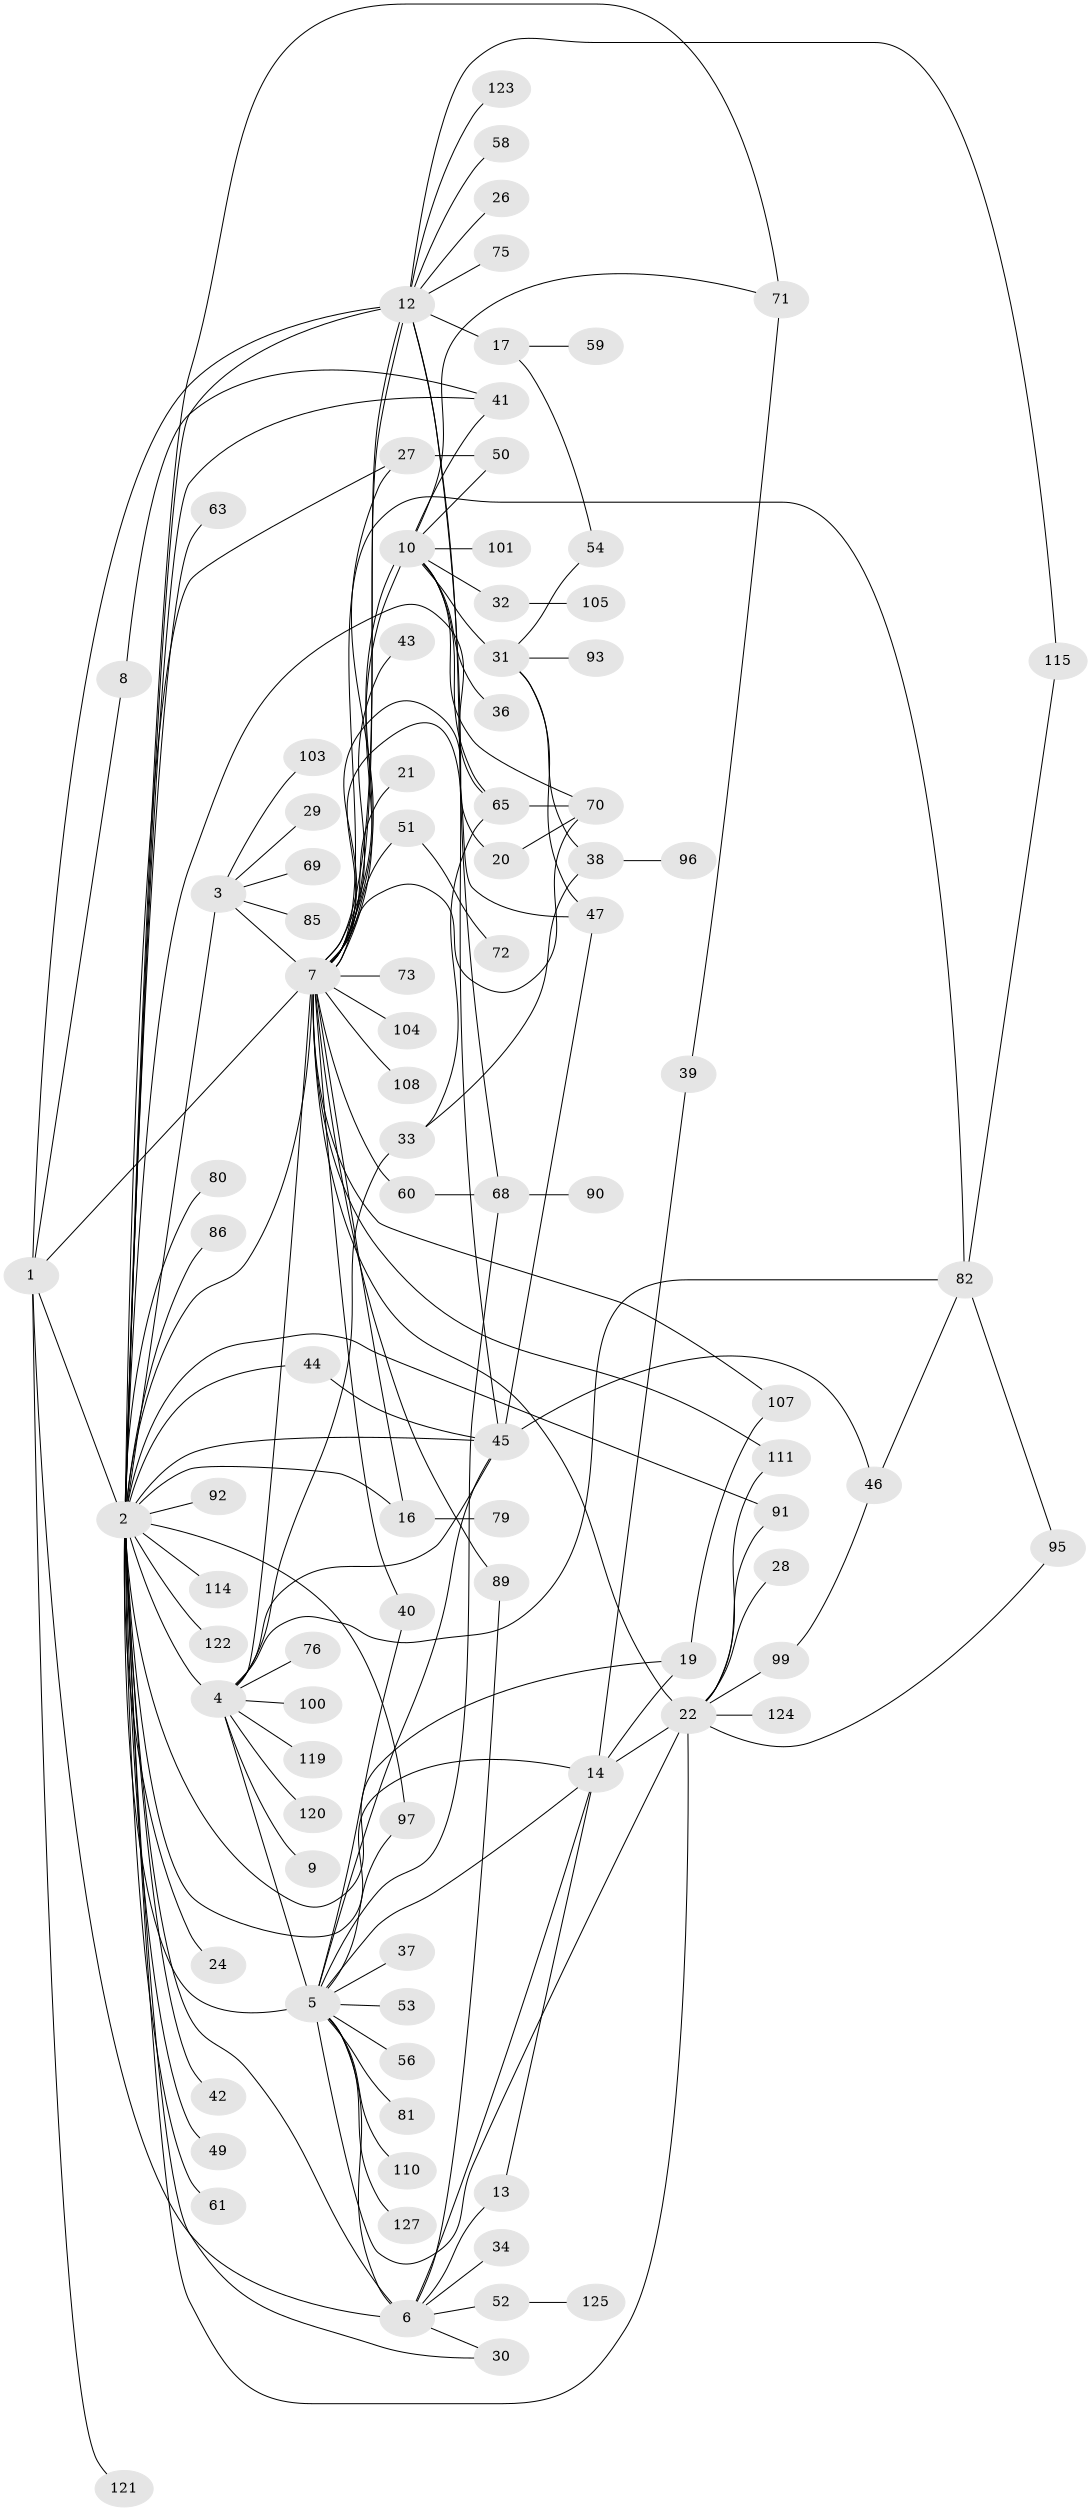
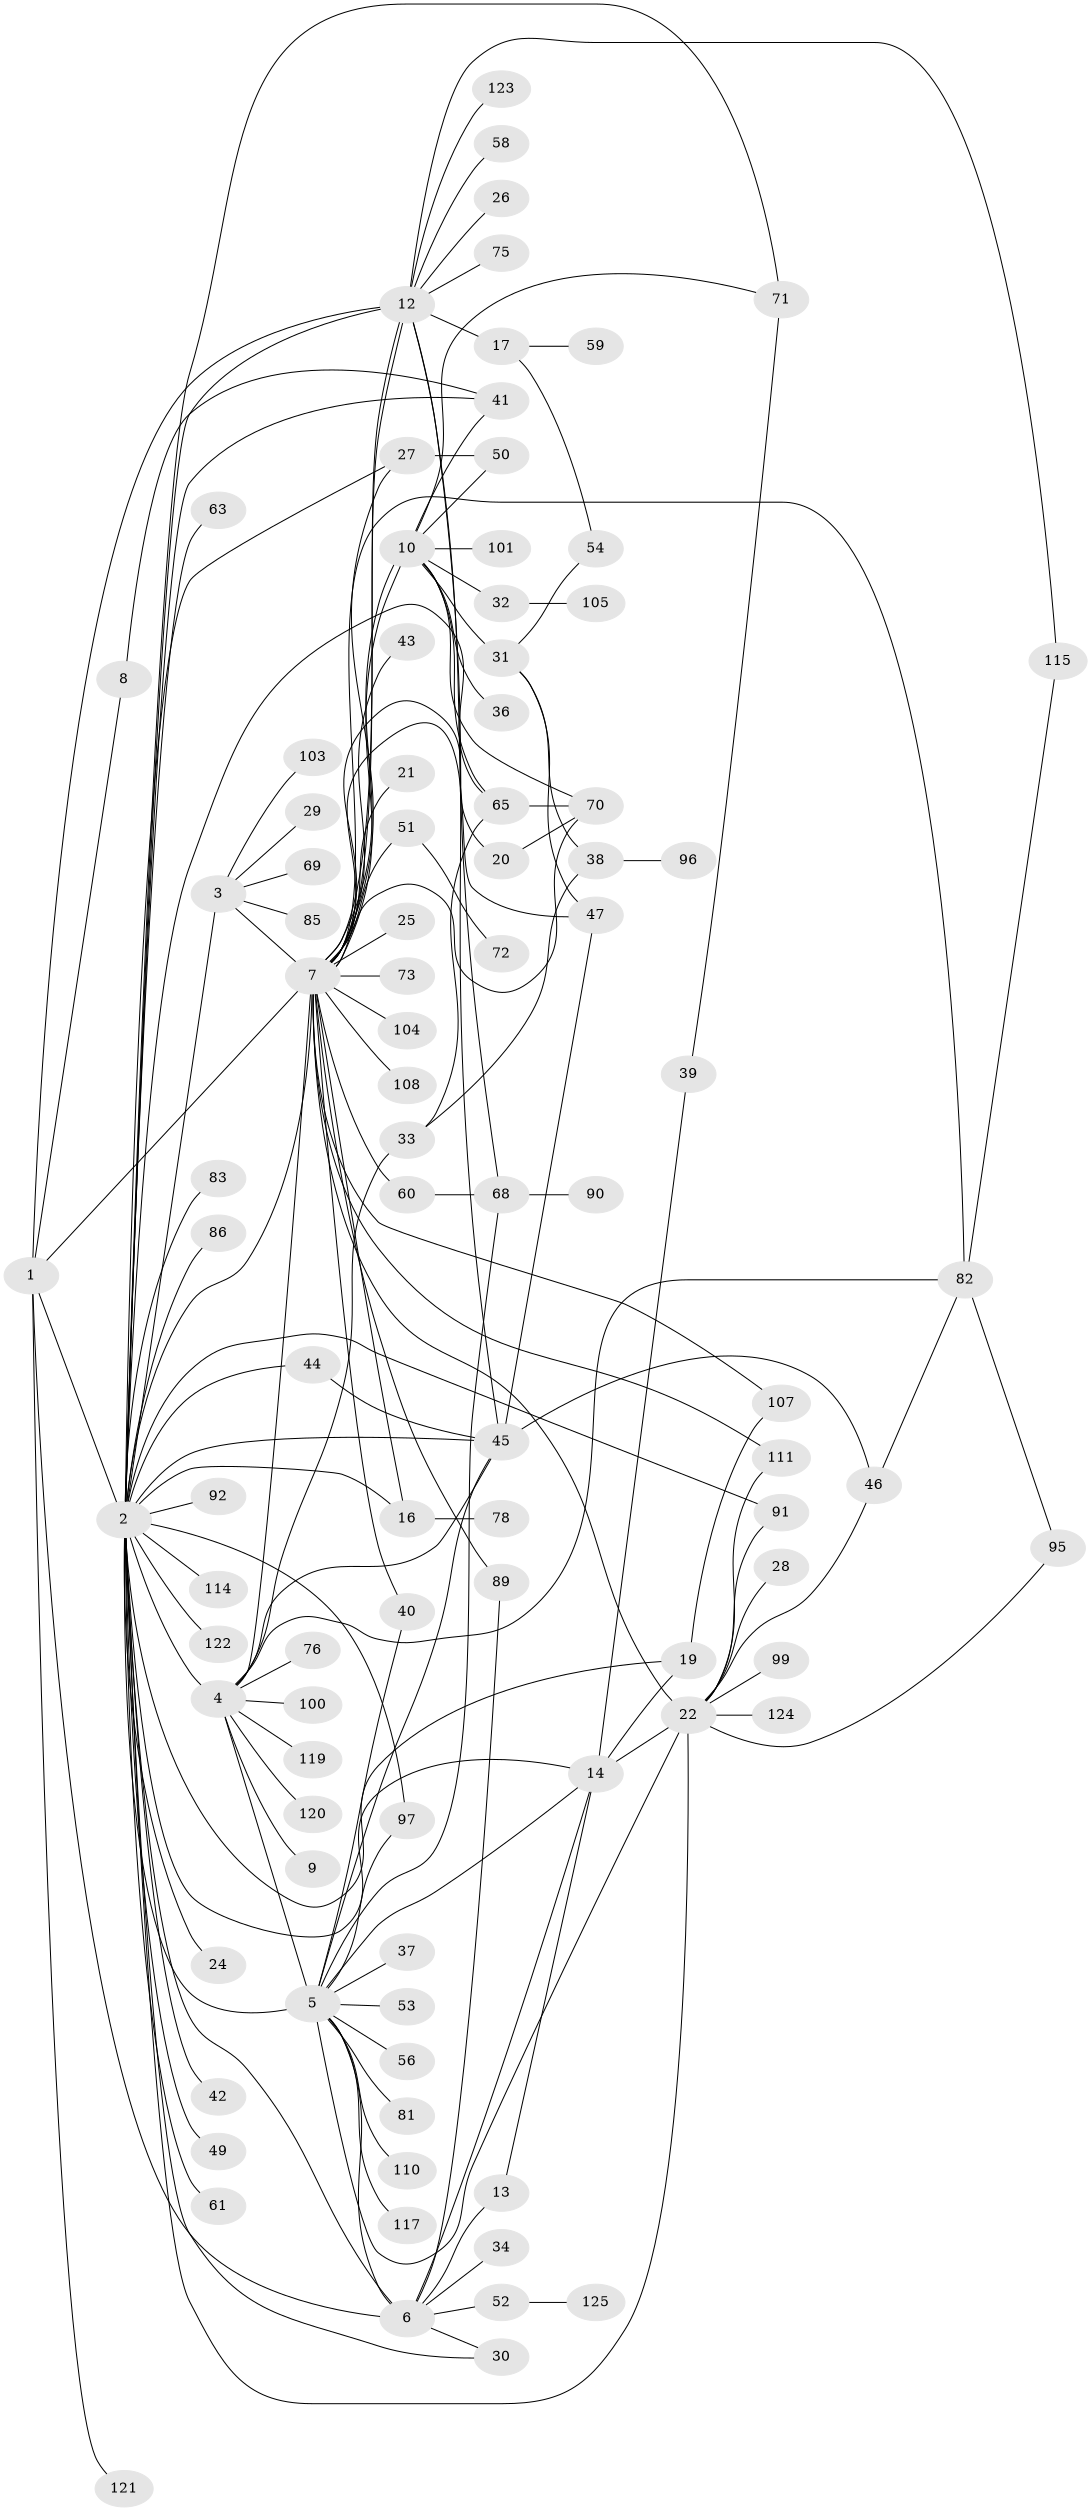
(596, 658) -> none
none -> (407, 921)
(218, 1179) -> (218, 1179)
(502, 1519) -> (502, 1519)
(838, 1577) -> (793, 1609)
(407, 2225) -> (407, 2225)
